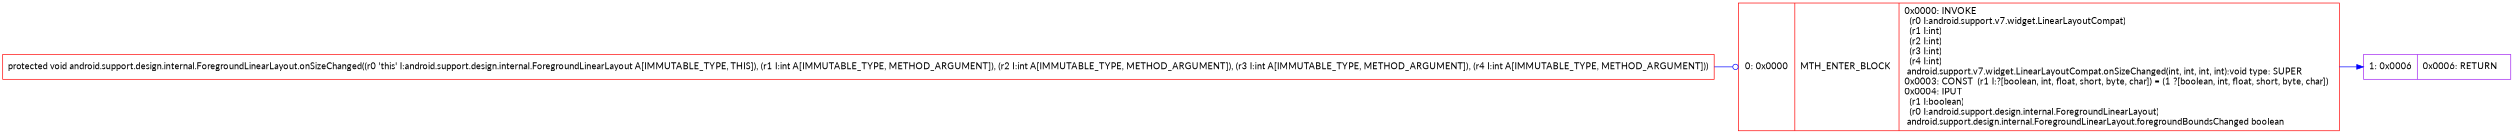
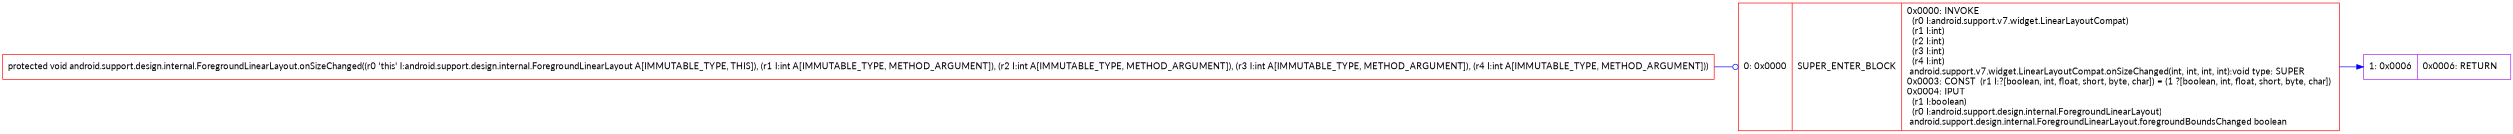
(1846, 67) -> (1847, 67)
